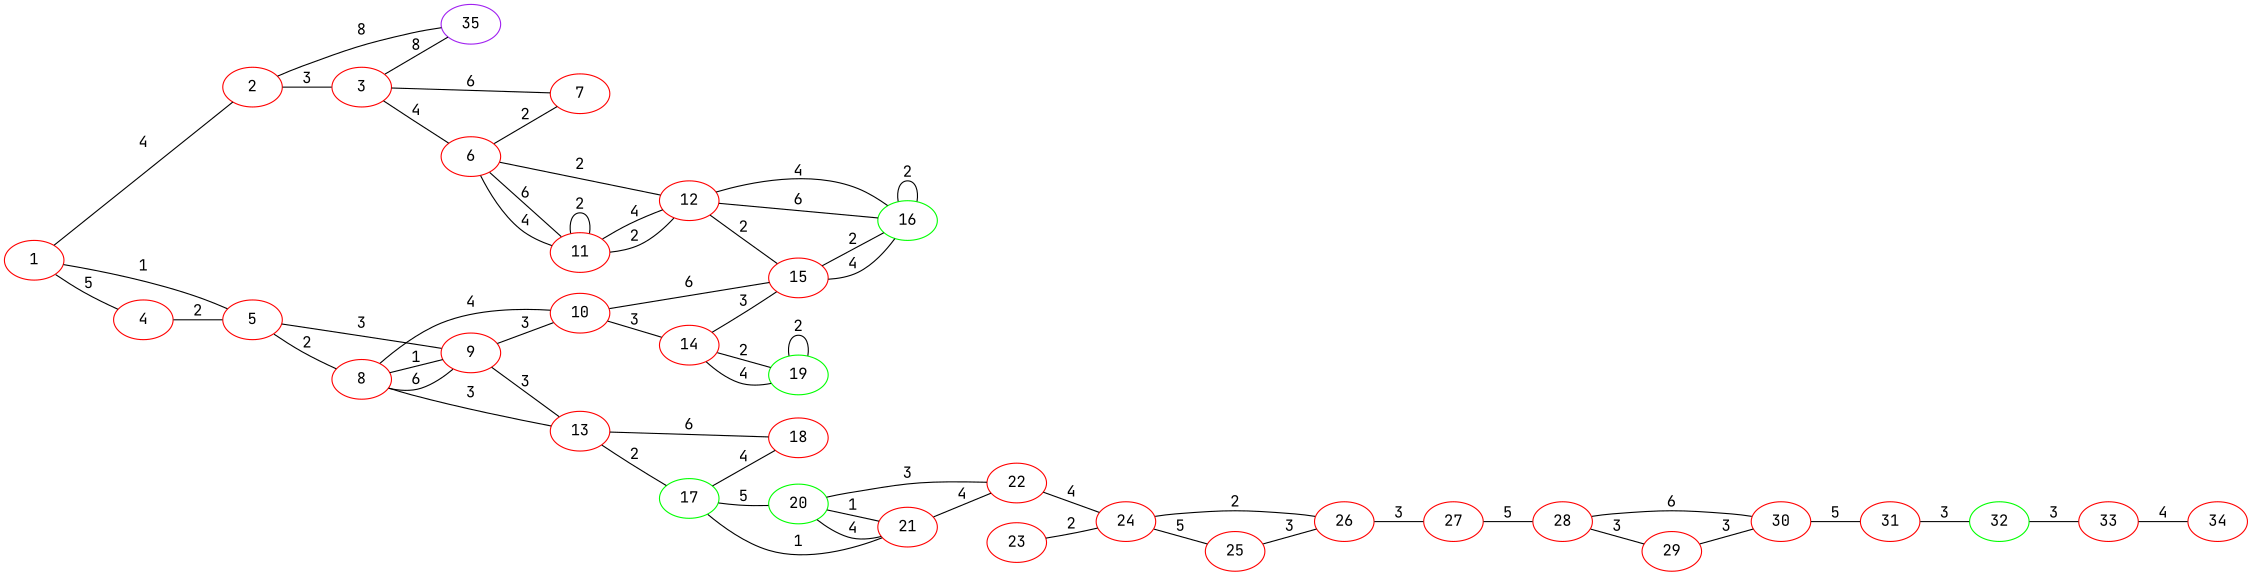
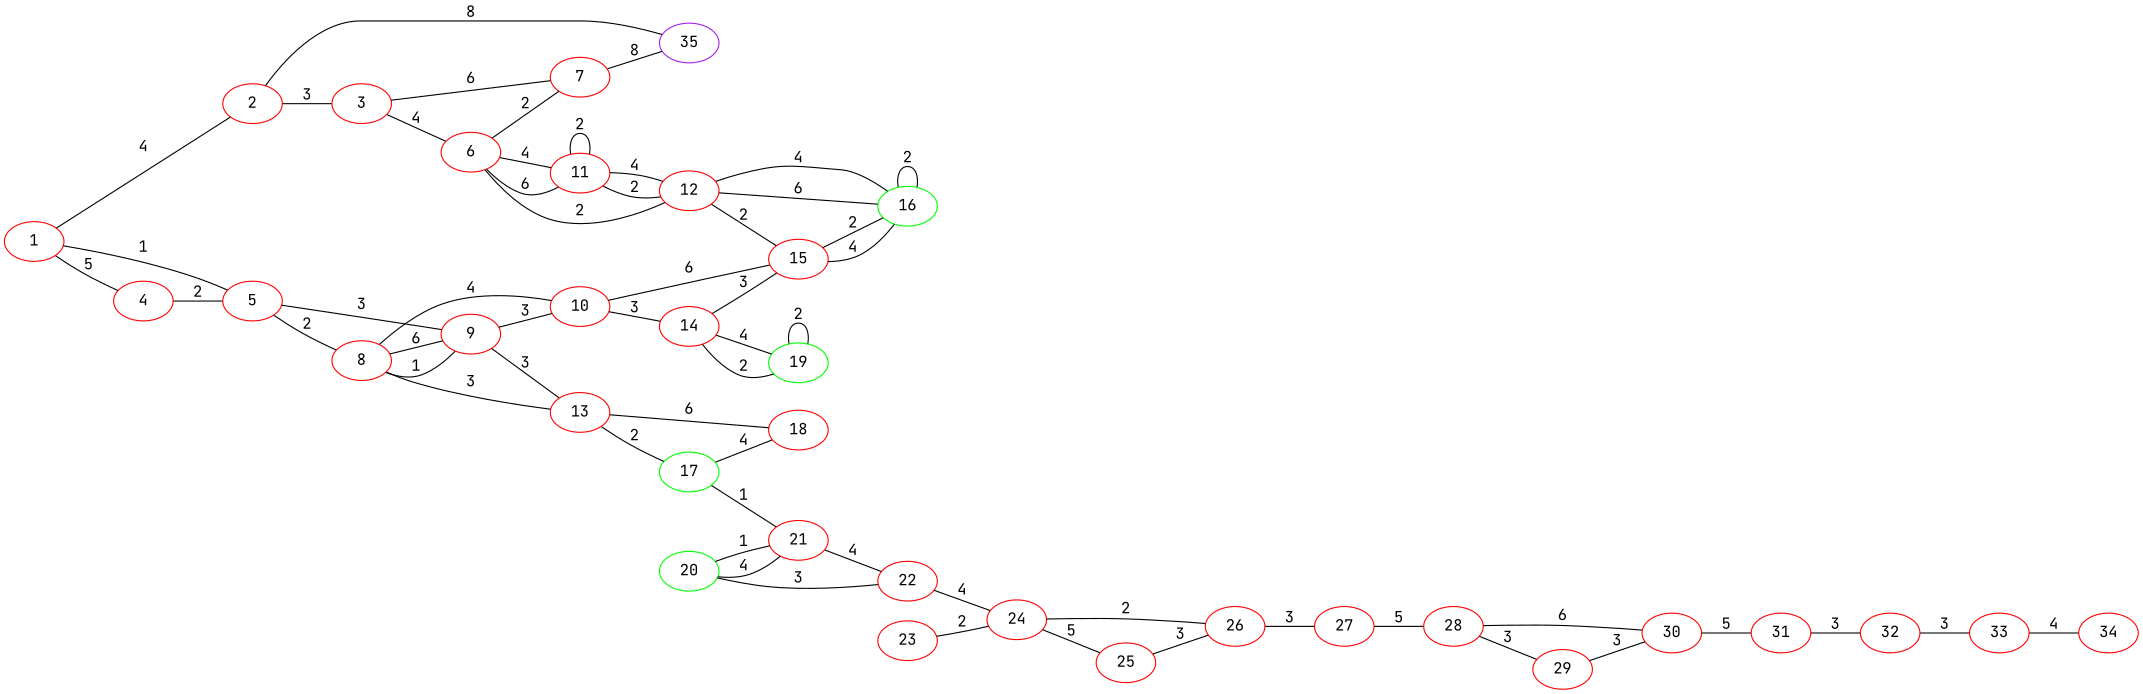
(416, 56) -> (635, 60)
(743, 505) -> none
(1999, 522) -> (1890, 633)
